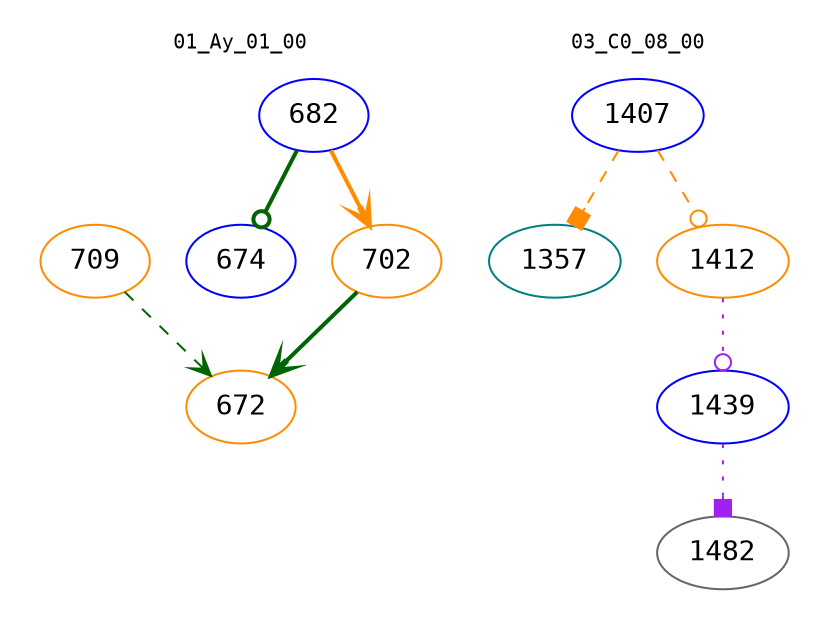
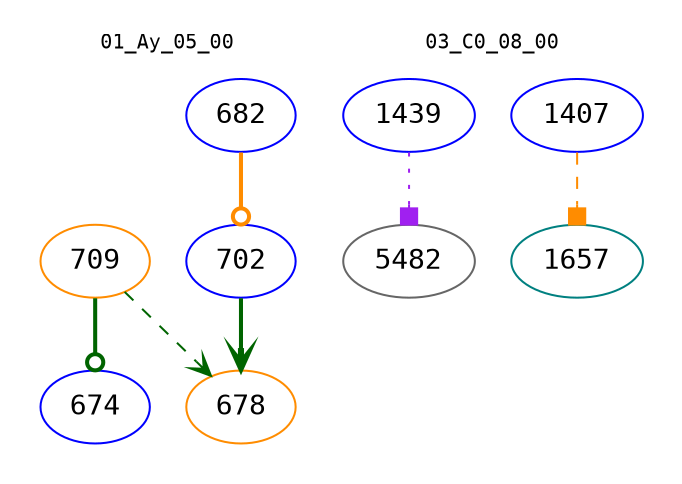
(241, 44) -> (168, 44)
(346, 179) -> (241, 180)
(281, 181) -> (95, 326)
(387, 261) -> (241, 261)
(555, 261) -> (577, 261)
(723, 261) -> none
(241, 407) -> (241, 407)
(723, 553) -> (409, 261)
